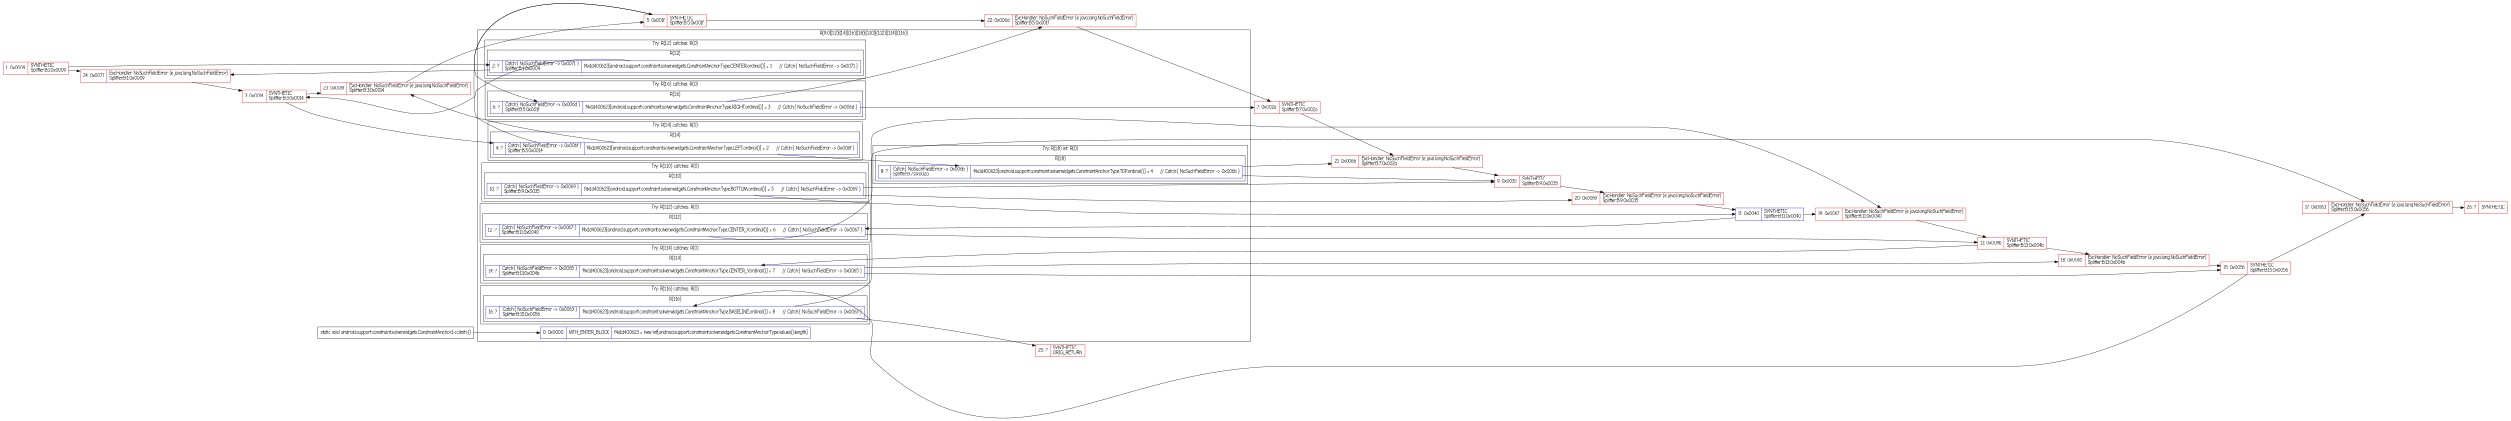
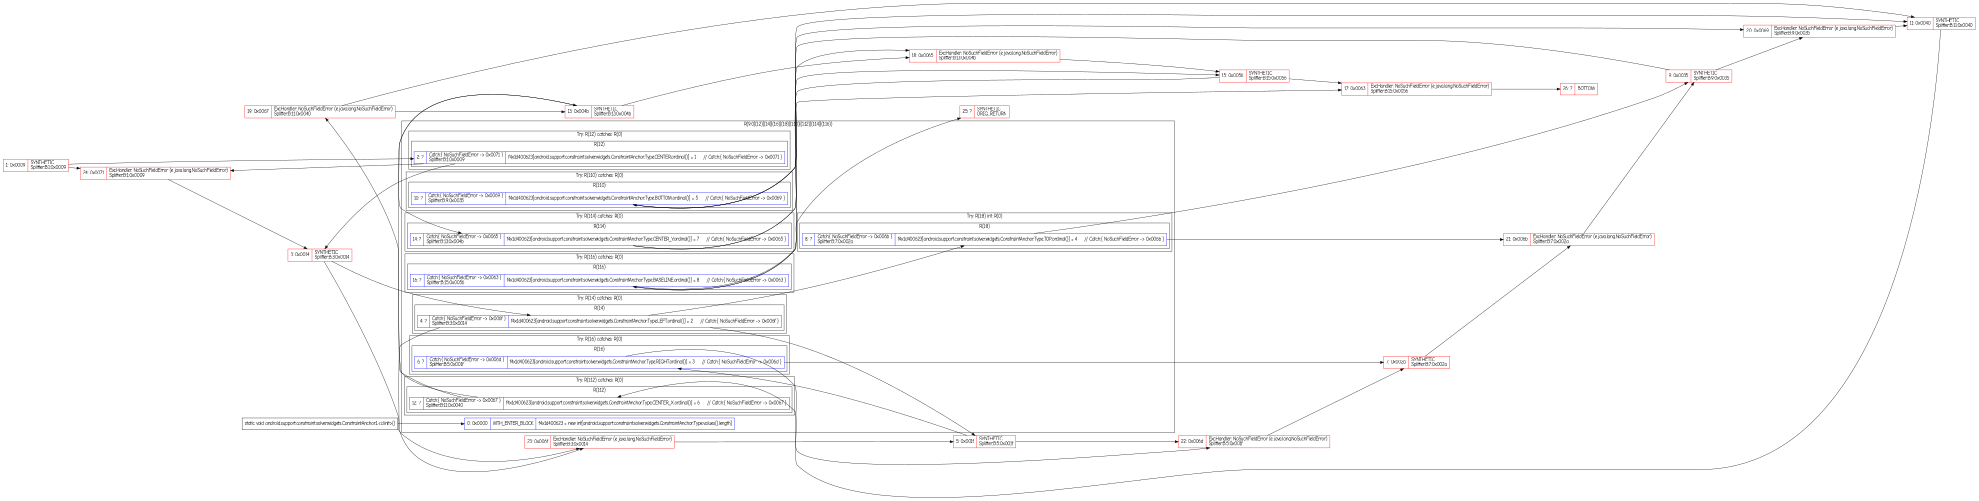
(1099, 186) -> (1089, 37)
(2493, 207) -> (1586, 89)
(1770, 214) -> (1941, 23)
(1808, 214) -> (1122, 3)
